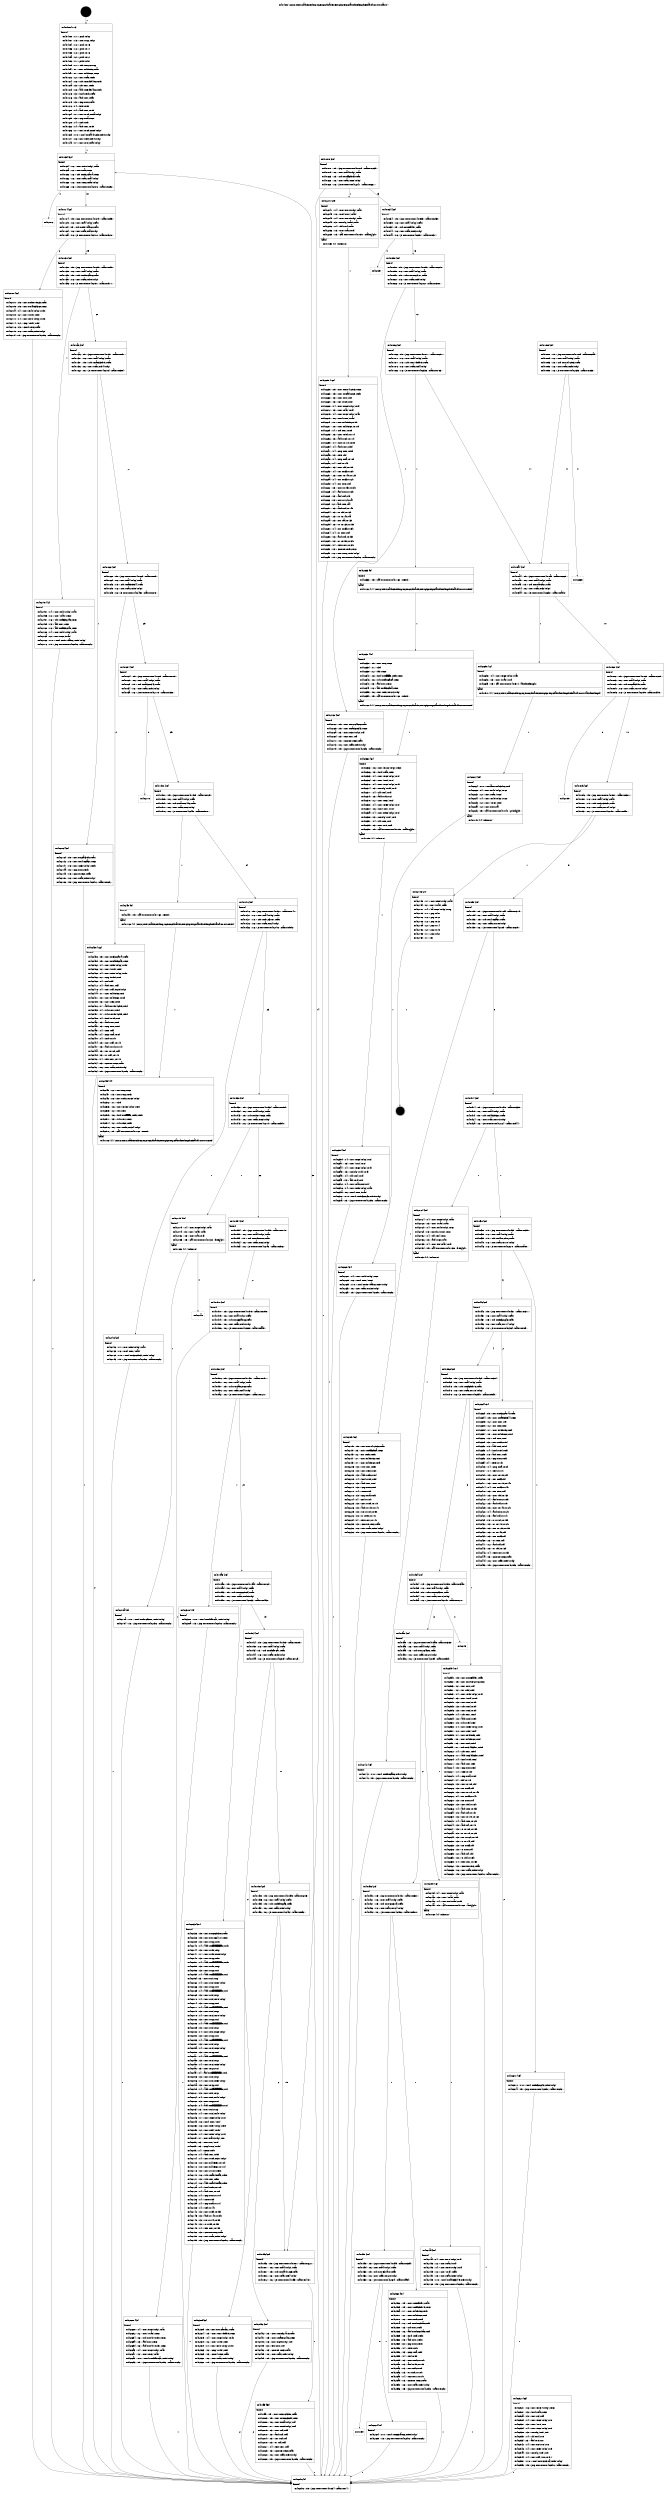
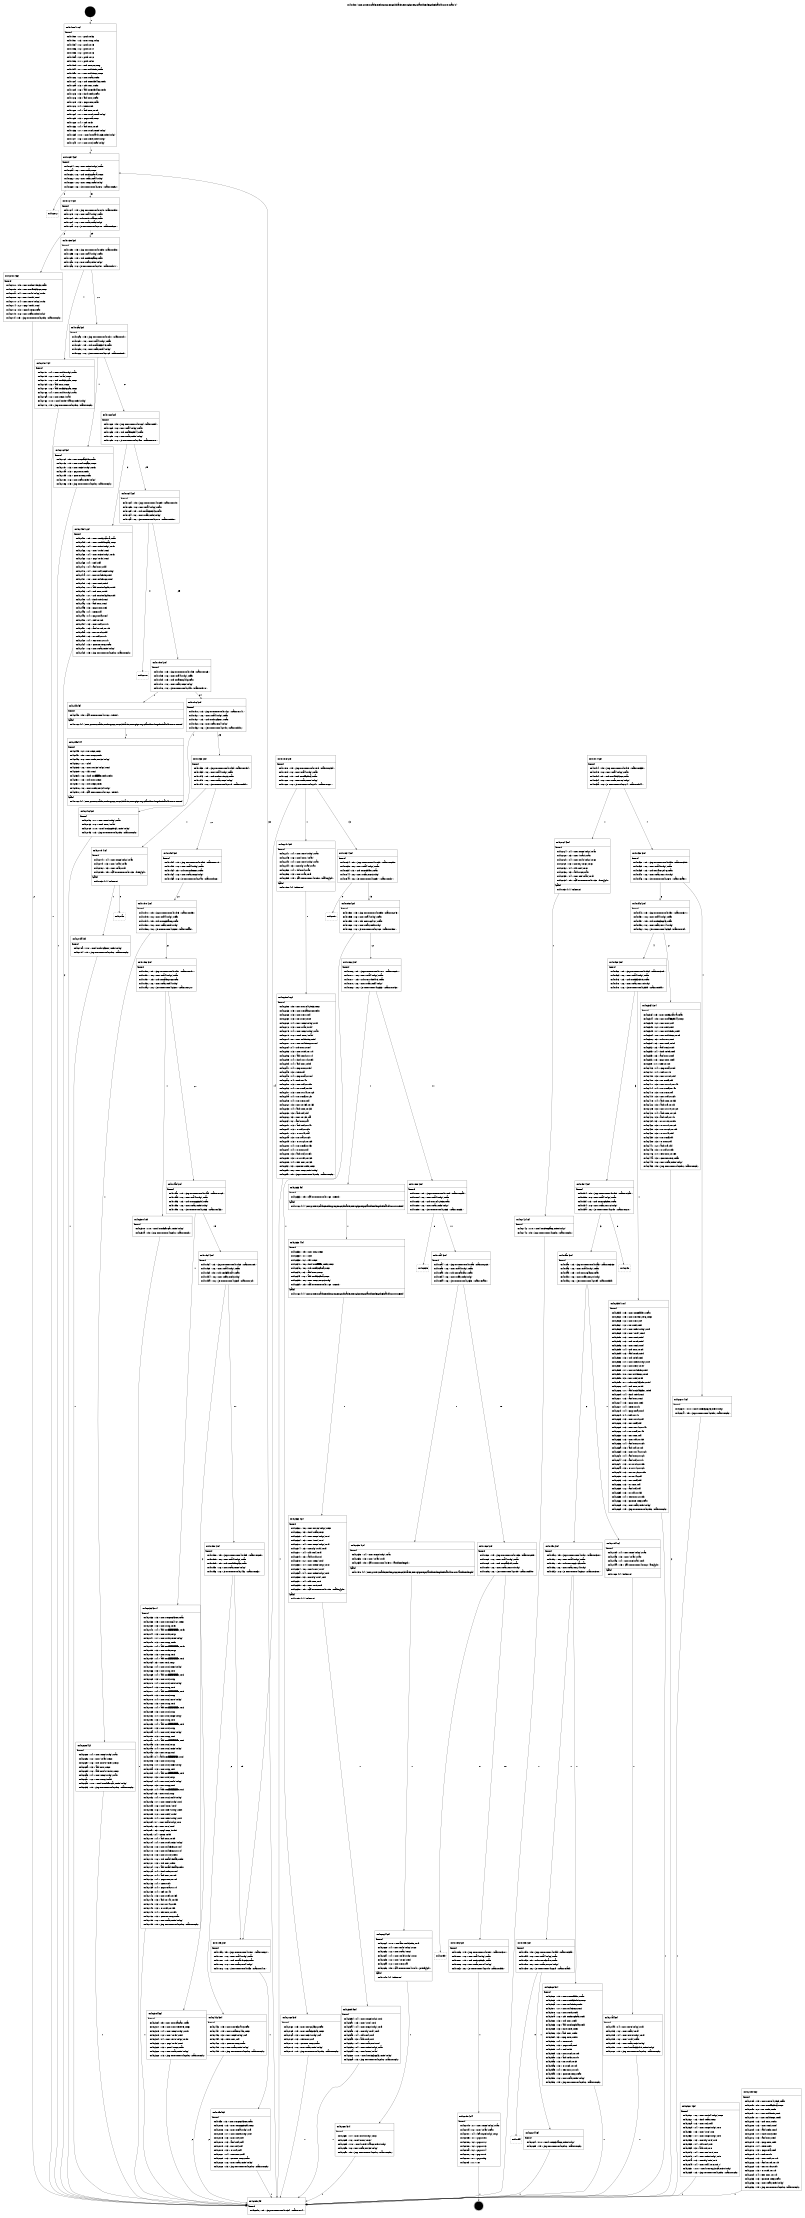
(477, 469) -> (404, 1085)
(493, 915) -> none
